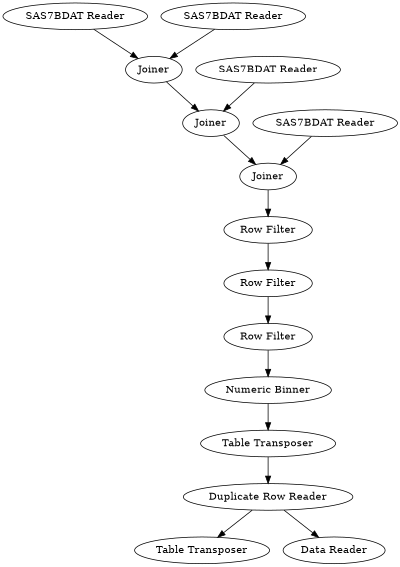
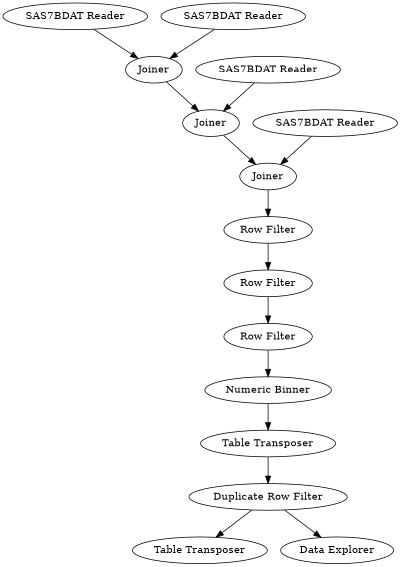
(268, 497) -> (268, 497)
(334, 550) -> (337, 550)
